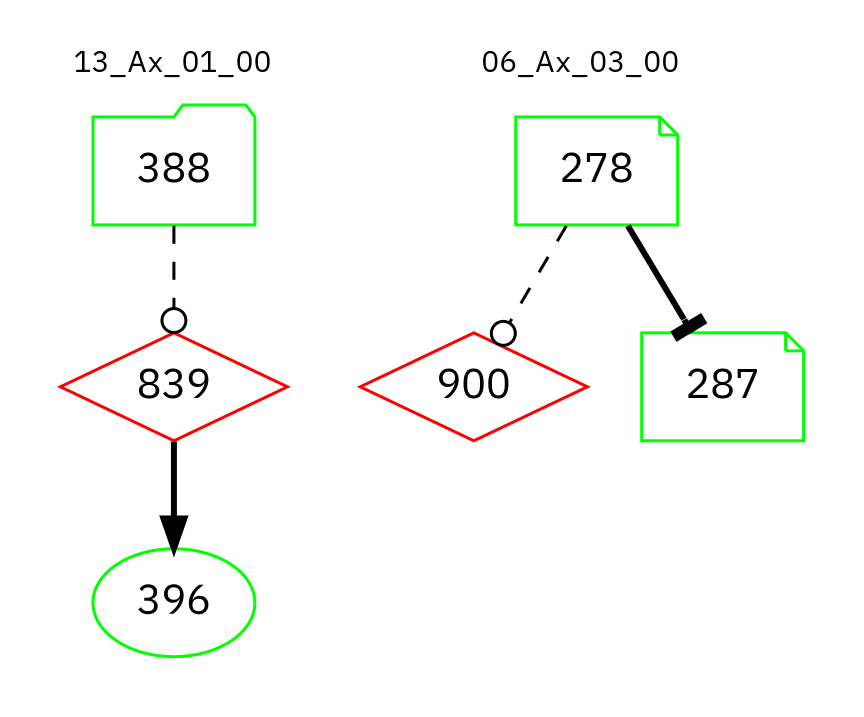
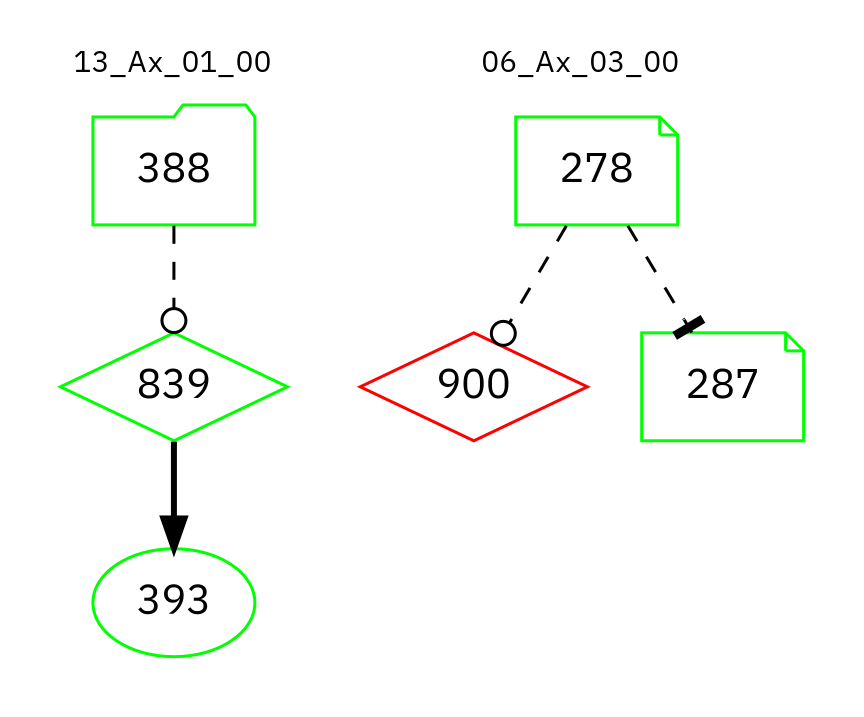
(656, 272) -> (656, 272)
(174, 387) -> (174, 387)
(174, 603) -> (174, 603)
